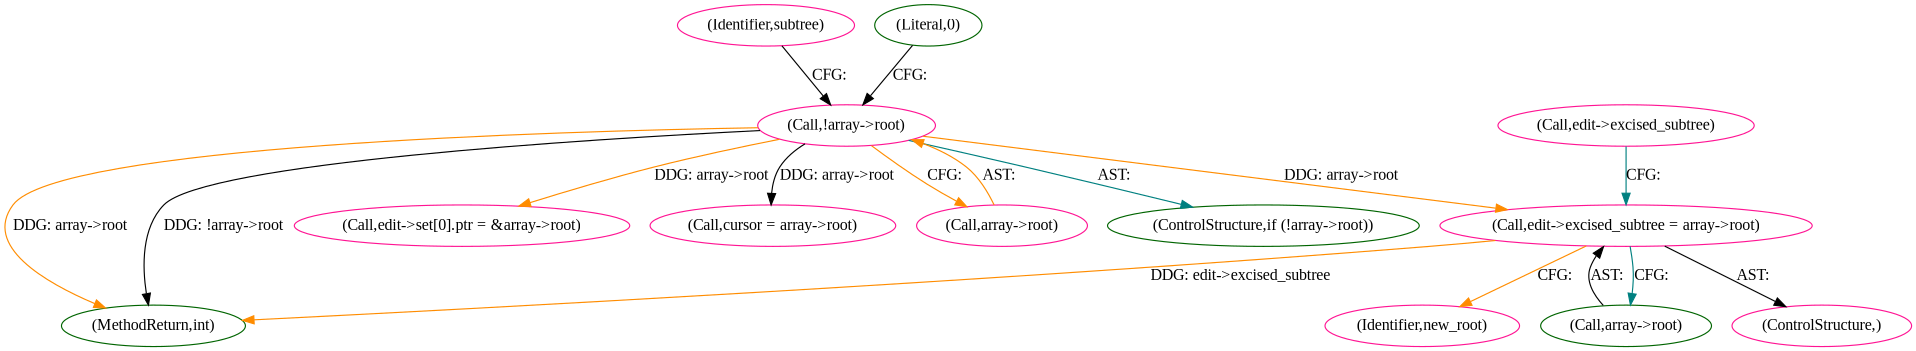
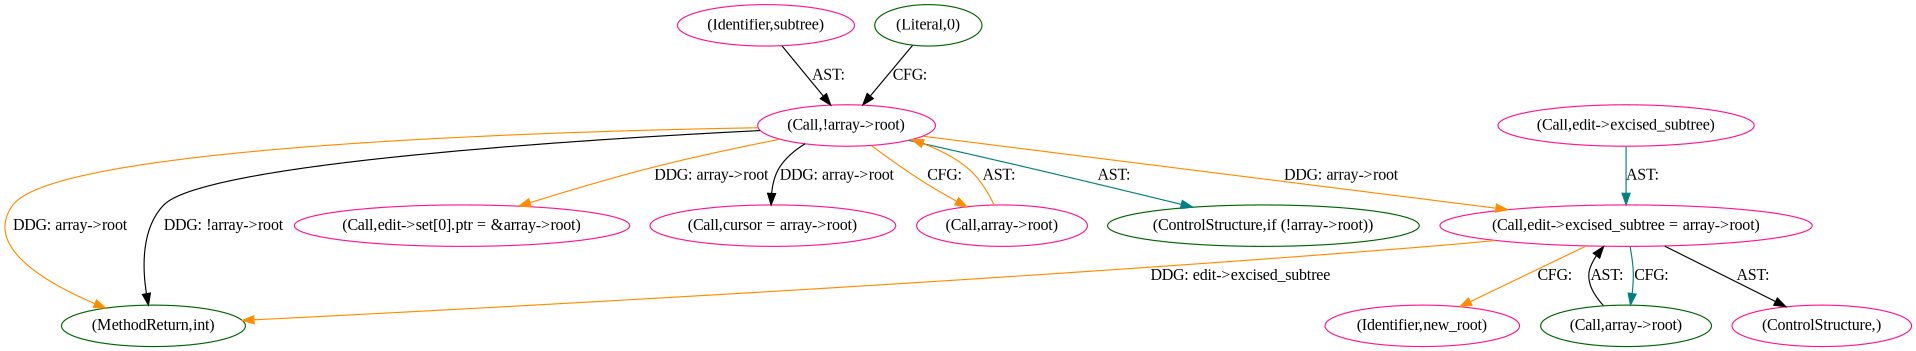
(832, 75) -> (831, 75)
(1646, 176) -> (1645, 176)
